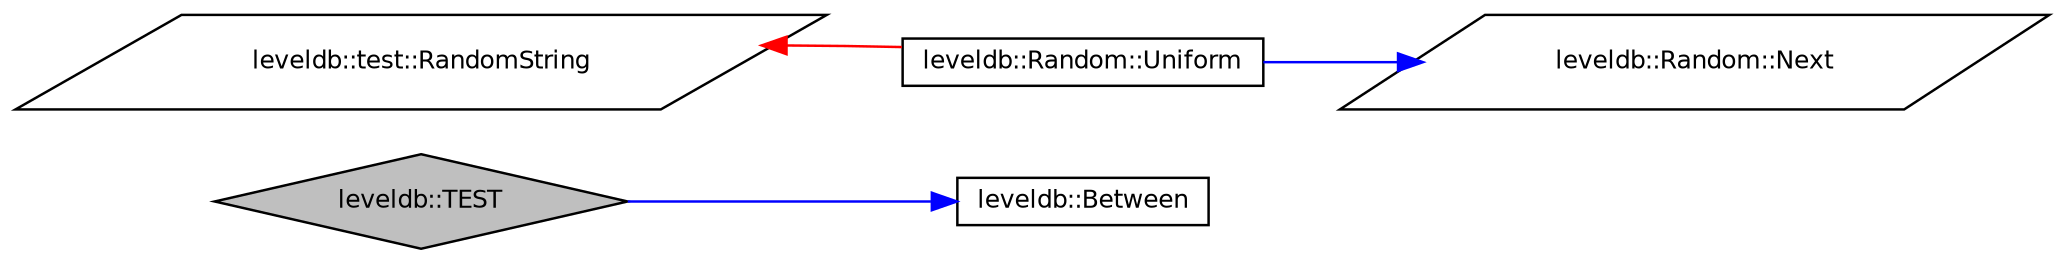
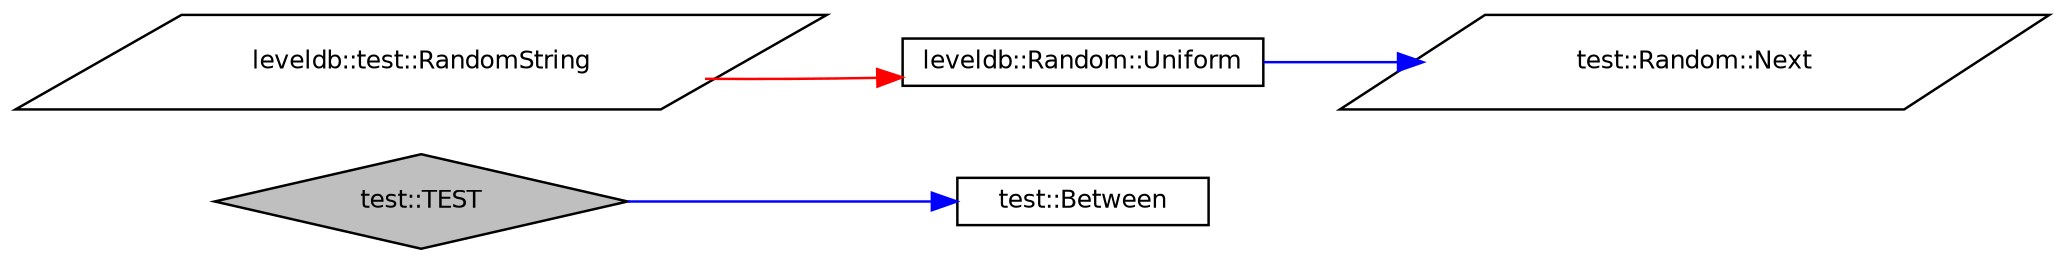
(844, 46) -> (791, 79)
(1695, 62) -> (1695, 62)
(421, 201) -> (421, 201)
(1083, 201) -> (1083, 201)
